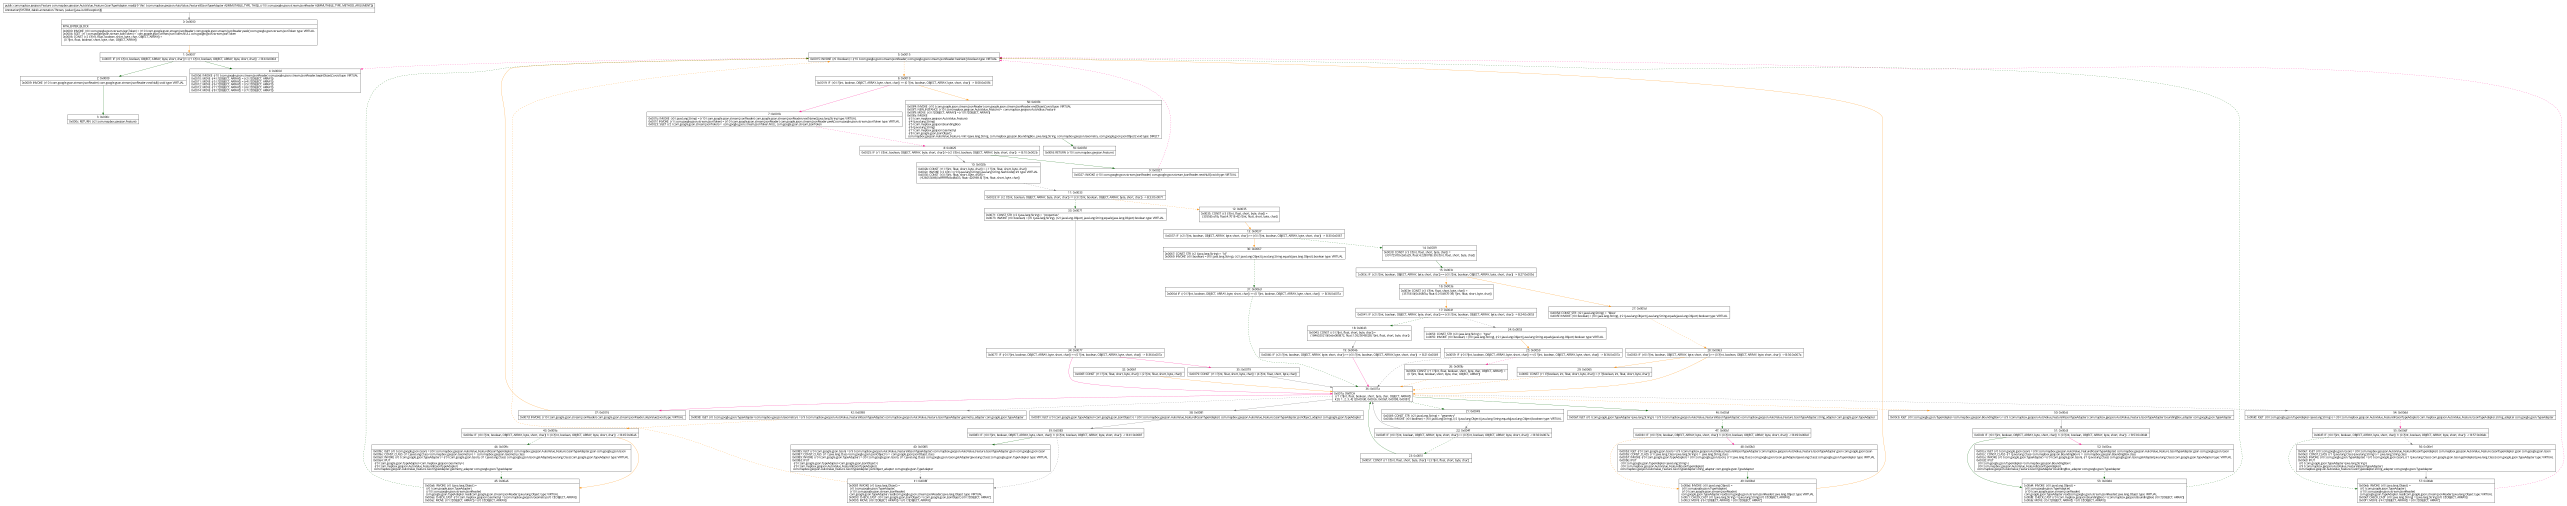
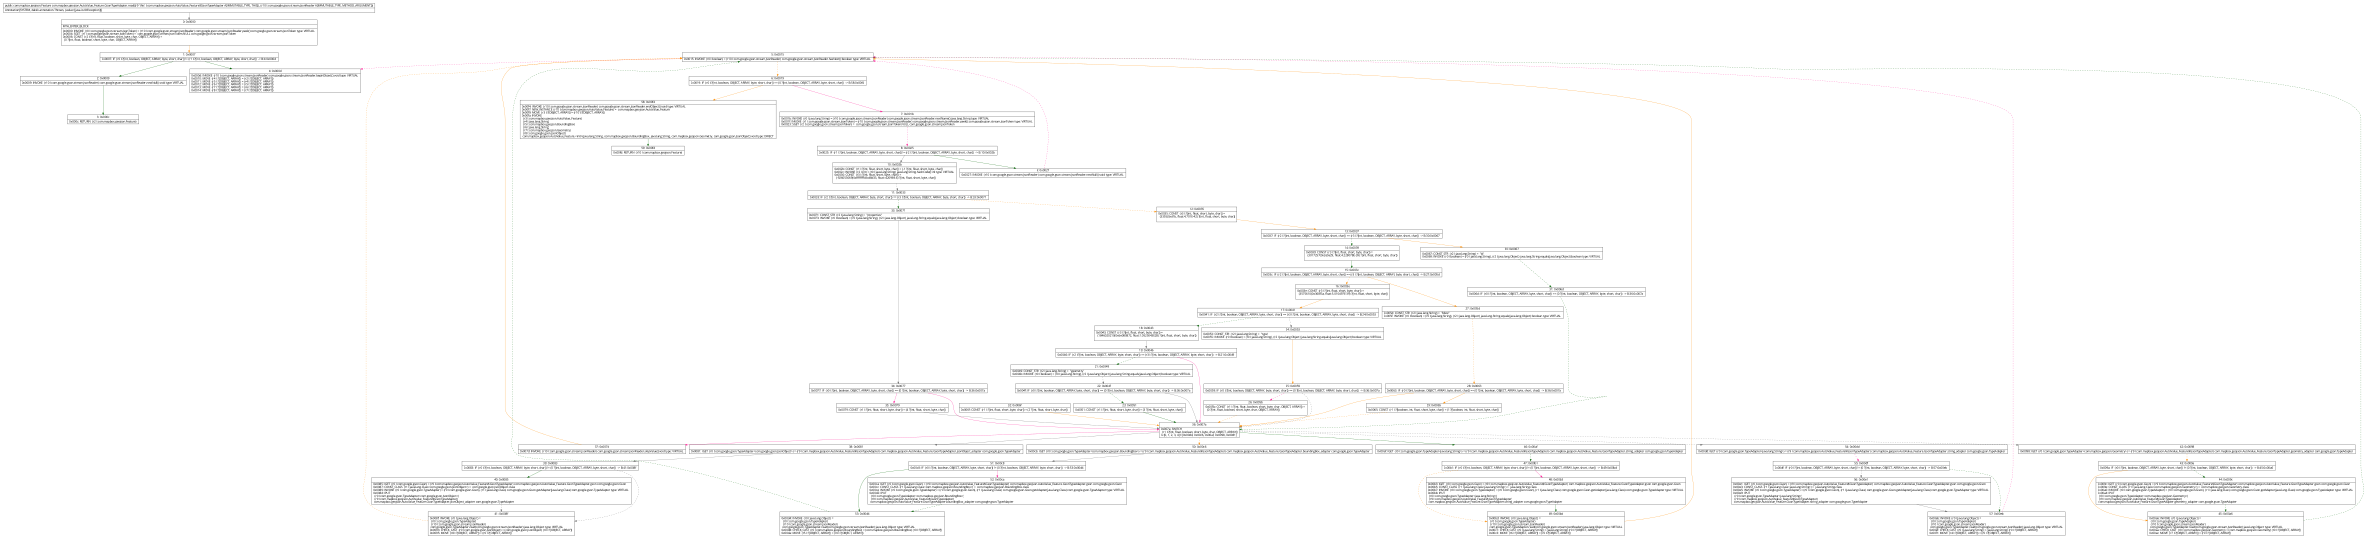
(1425, 405) -> (1127, 361)
